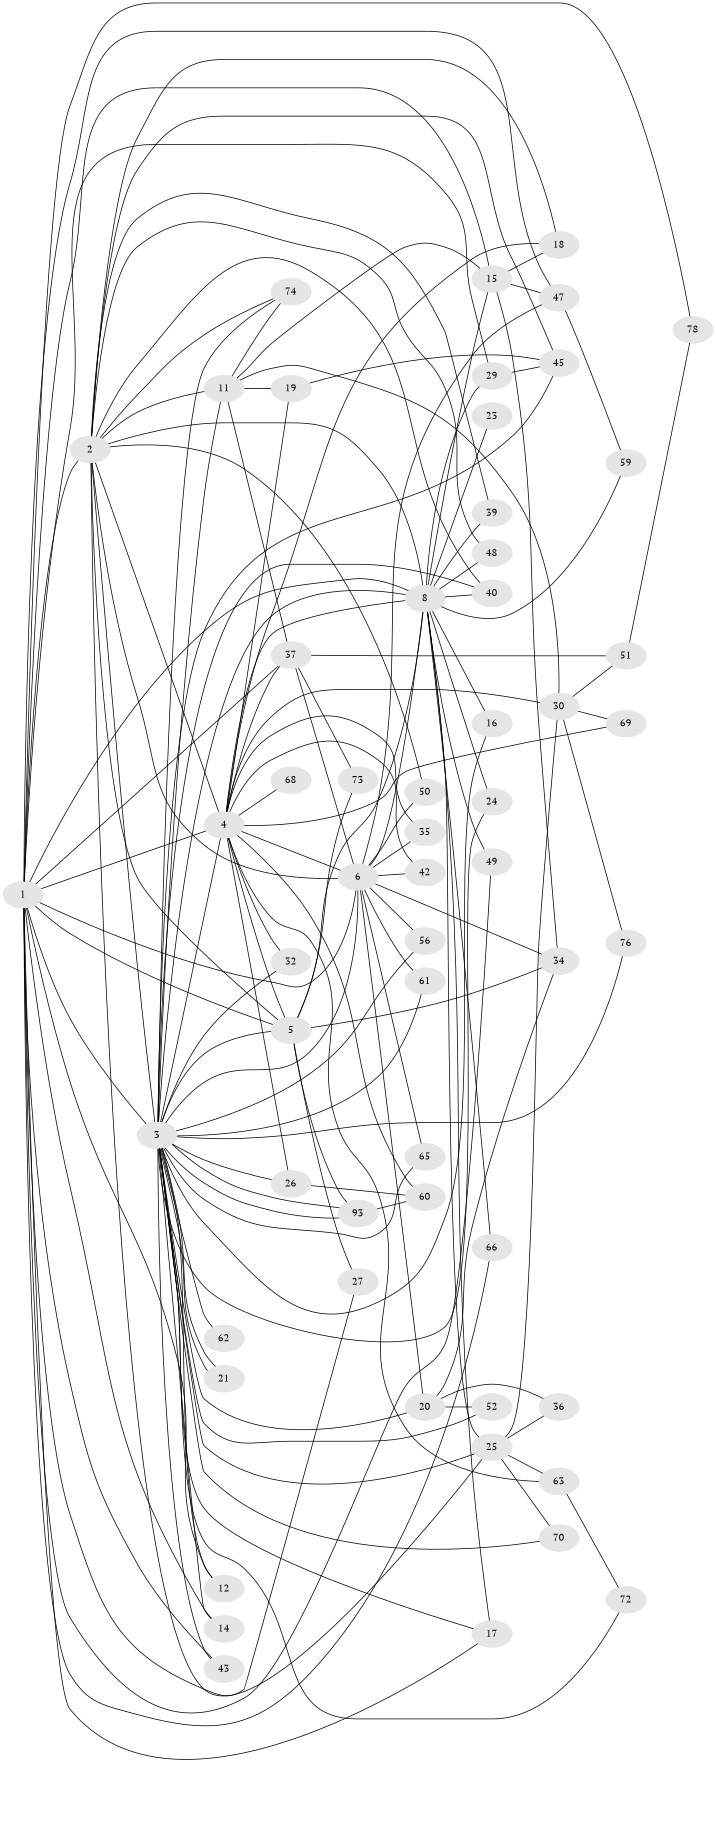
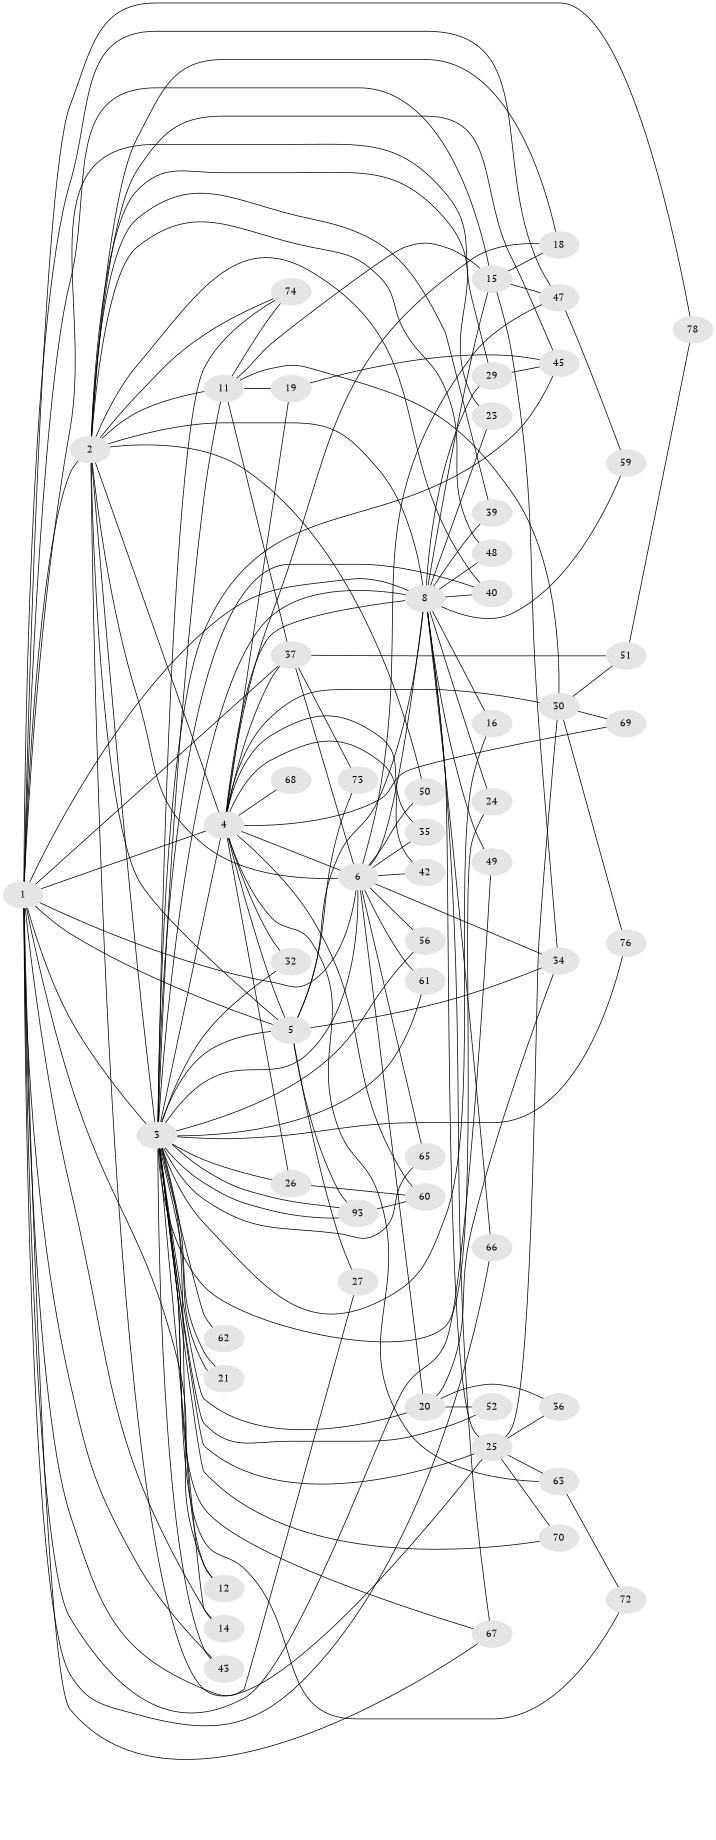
none -> (268, 173)
(492, 1634) -> (492, 1634)
